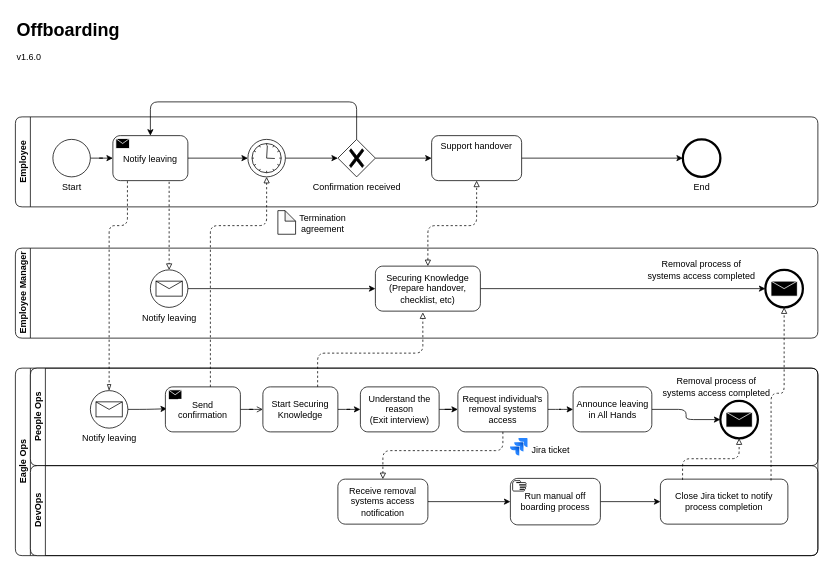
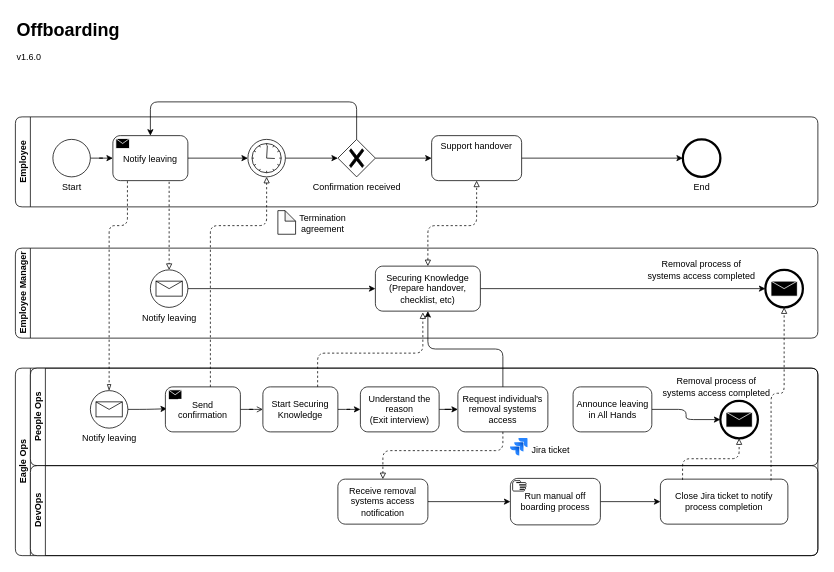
(561, 409) -> (502, 351)
